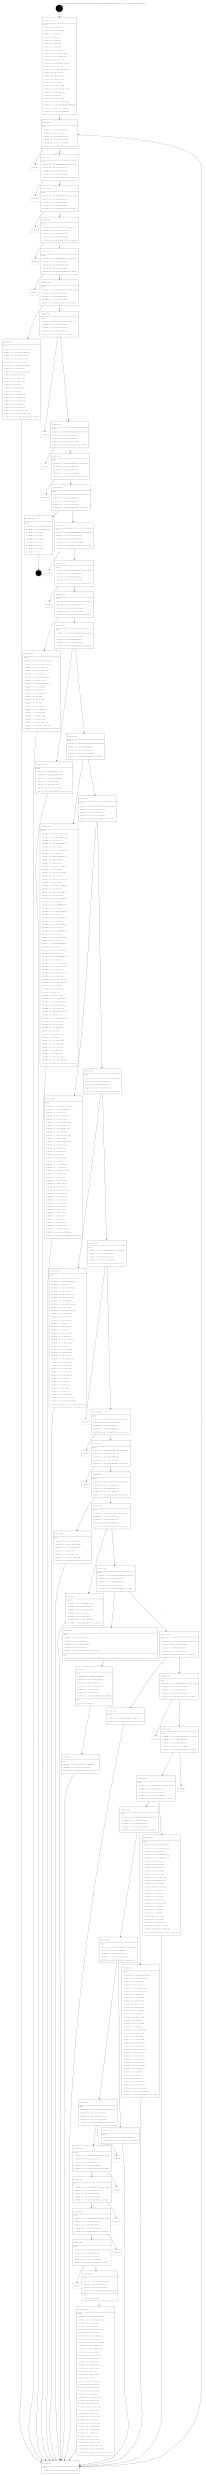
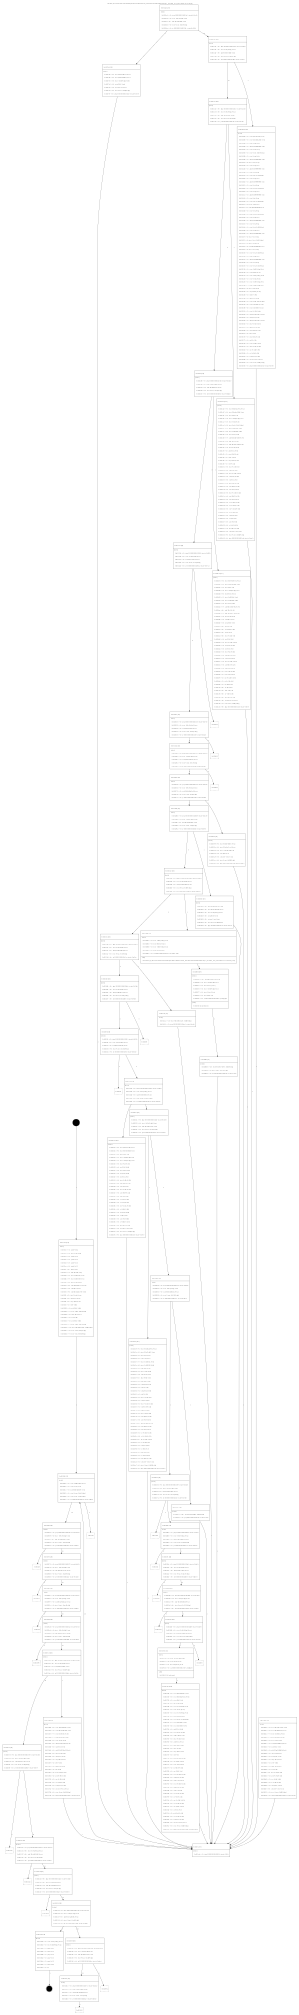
(74, 604) -> none
